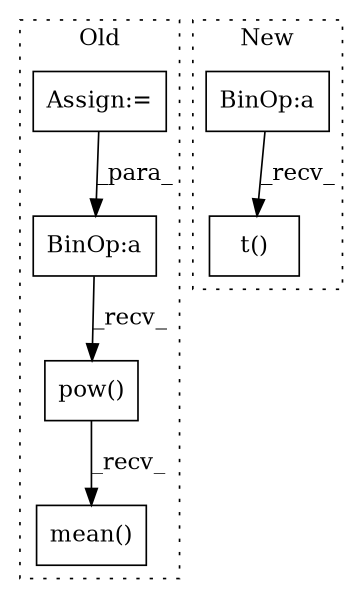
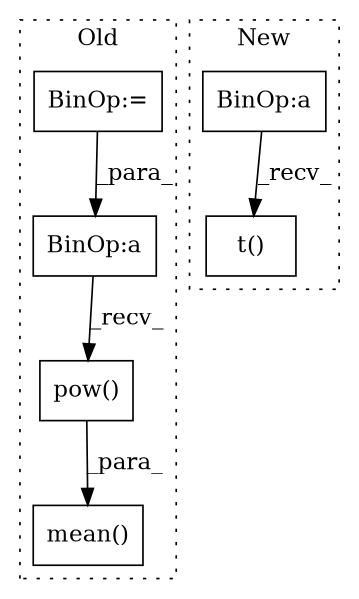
(100, 101) -> (98, 101)
(129, 463) -> (125, 463)
